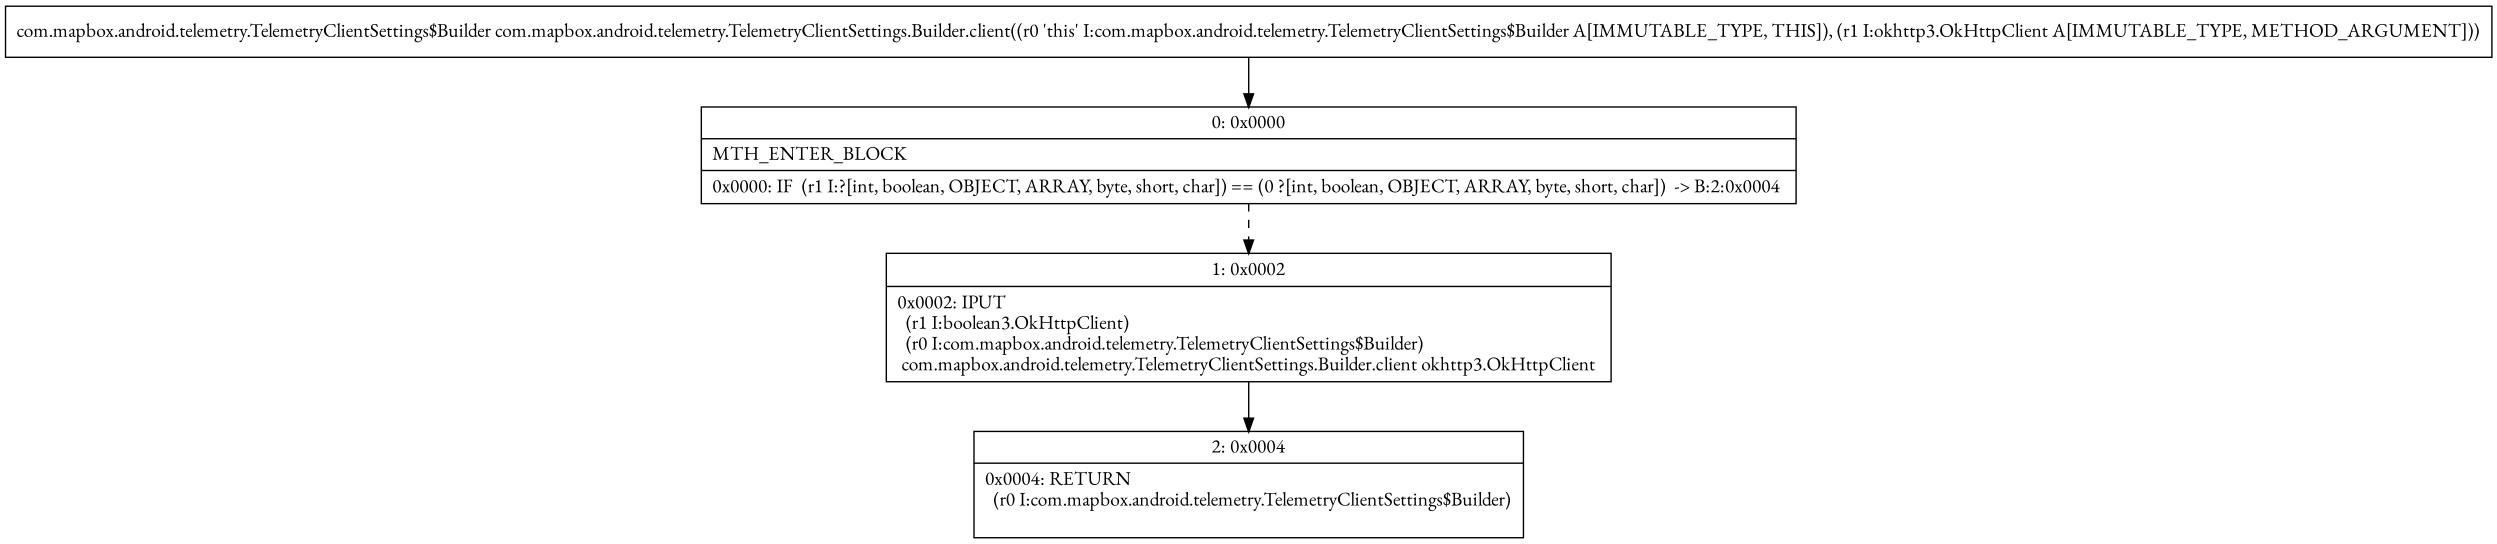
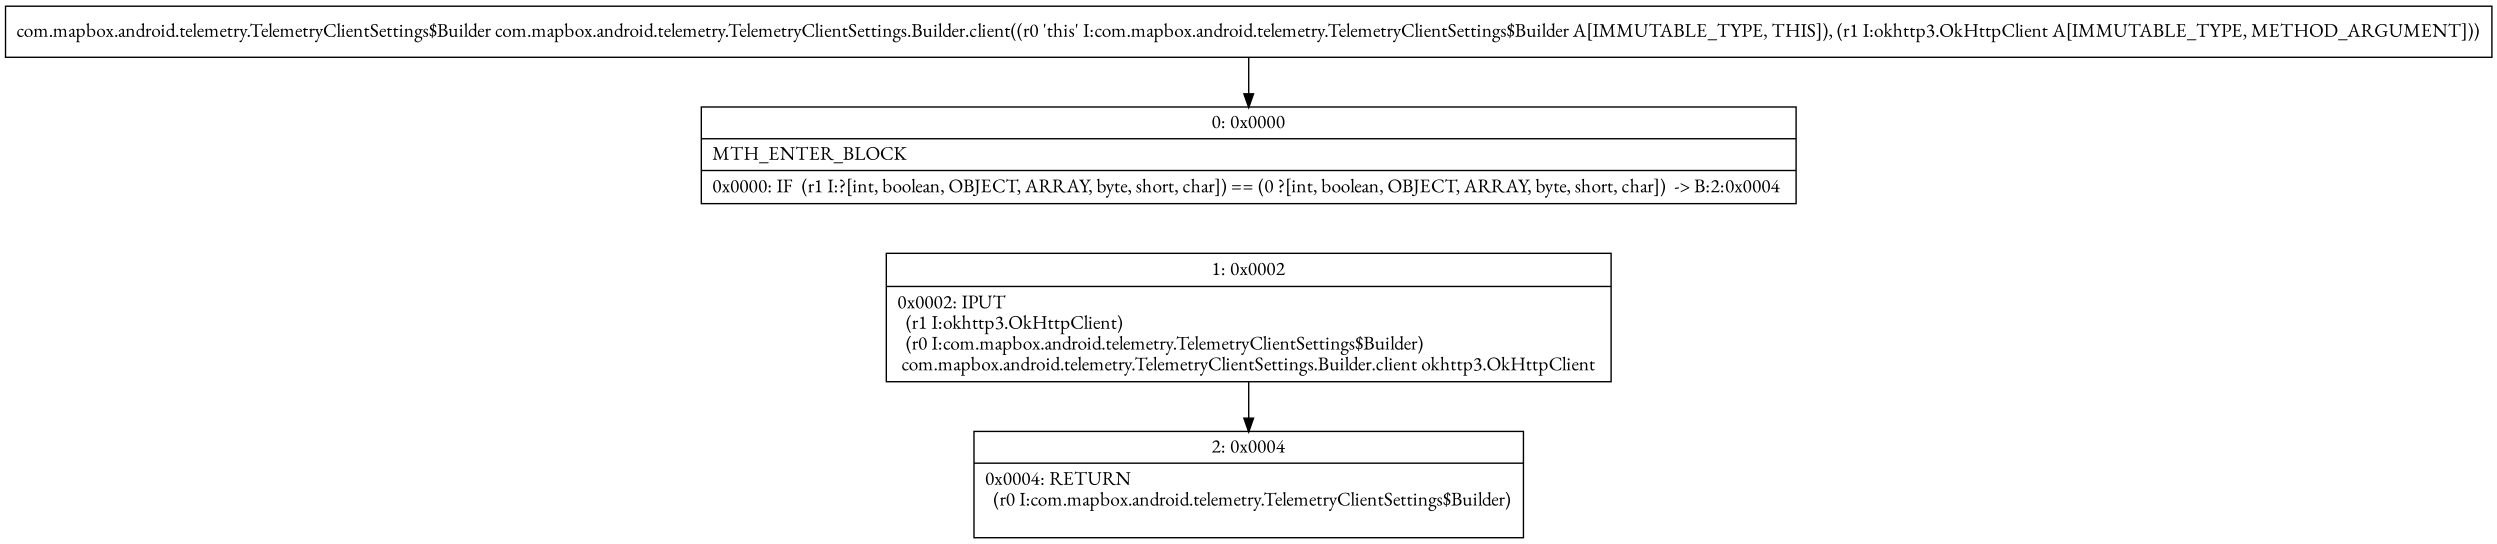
(1249, 222) -> none
(1014, 323) -> (1011, 323)
